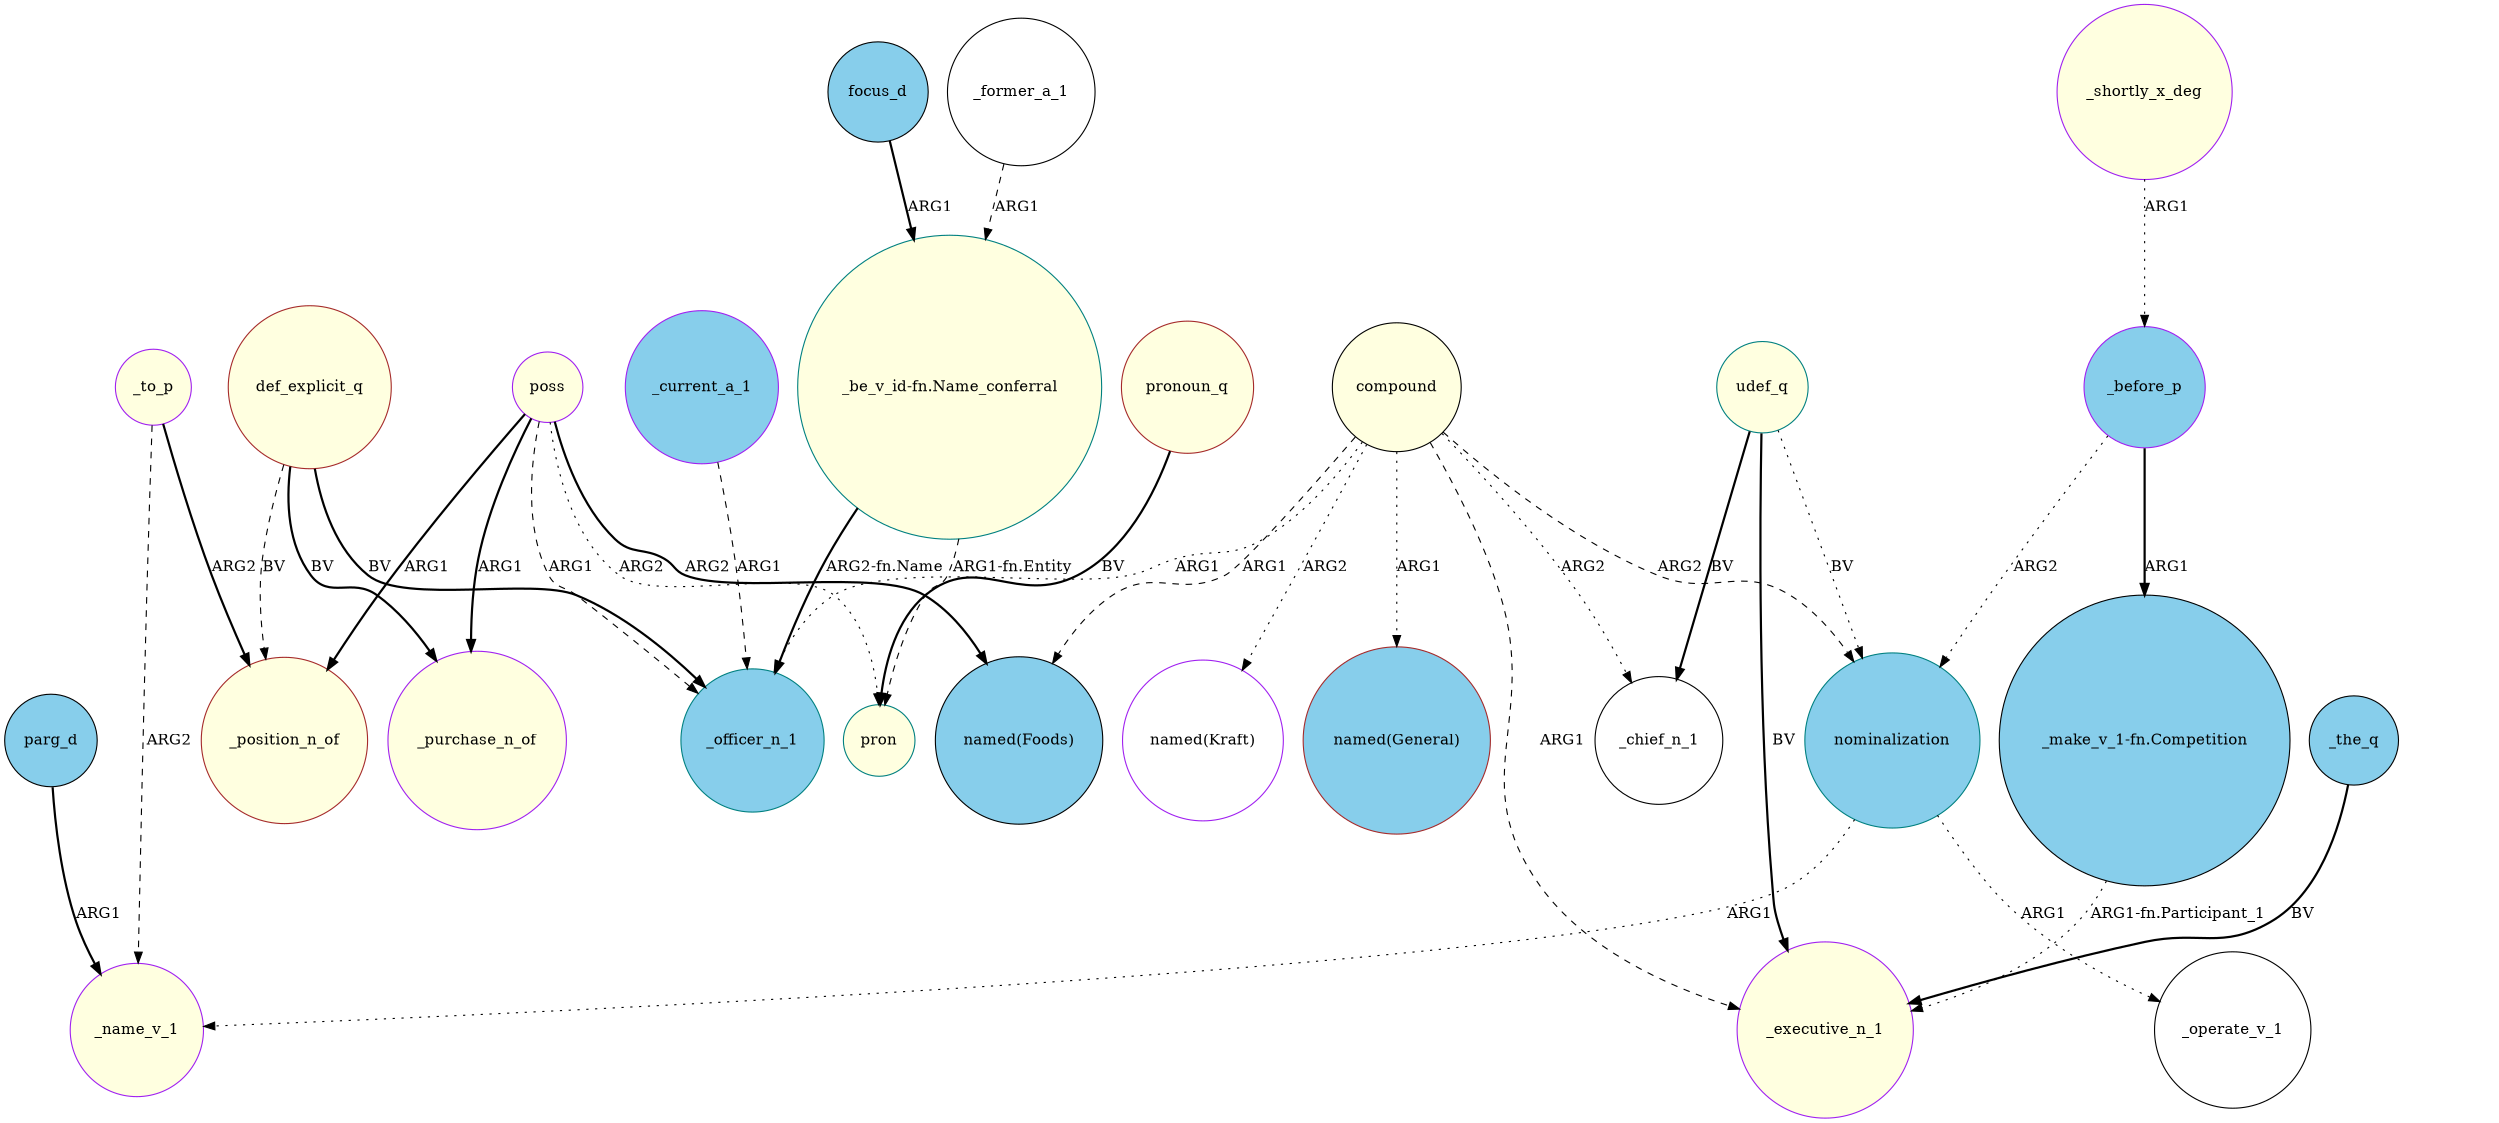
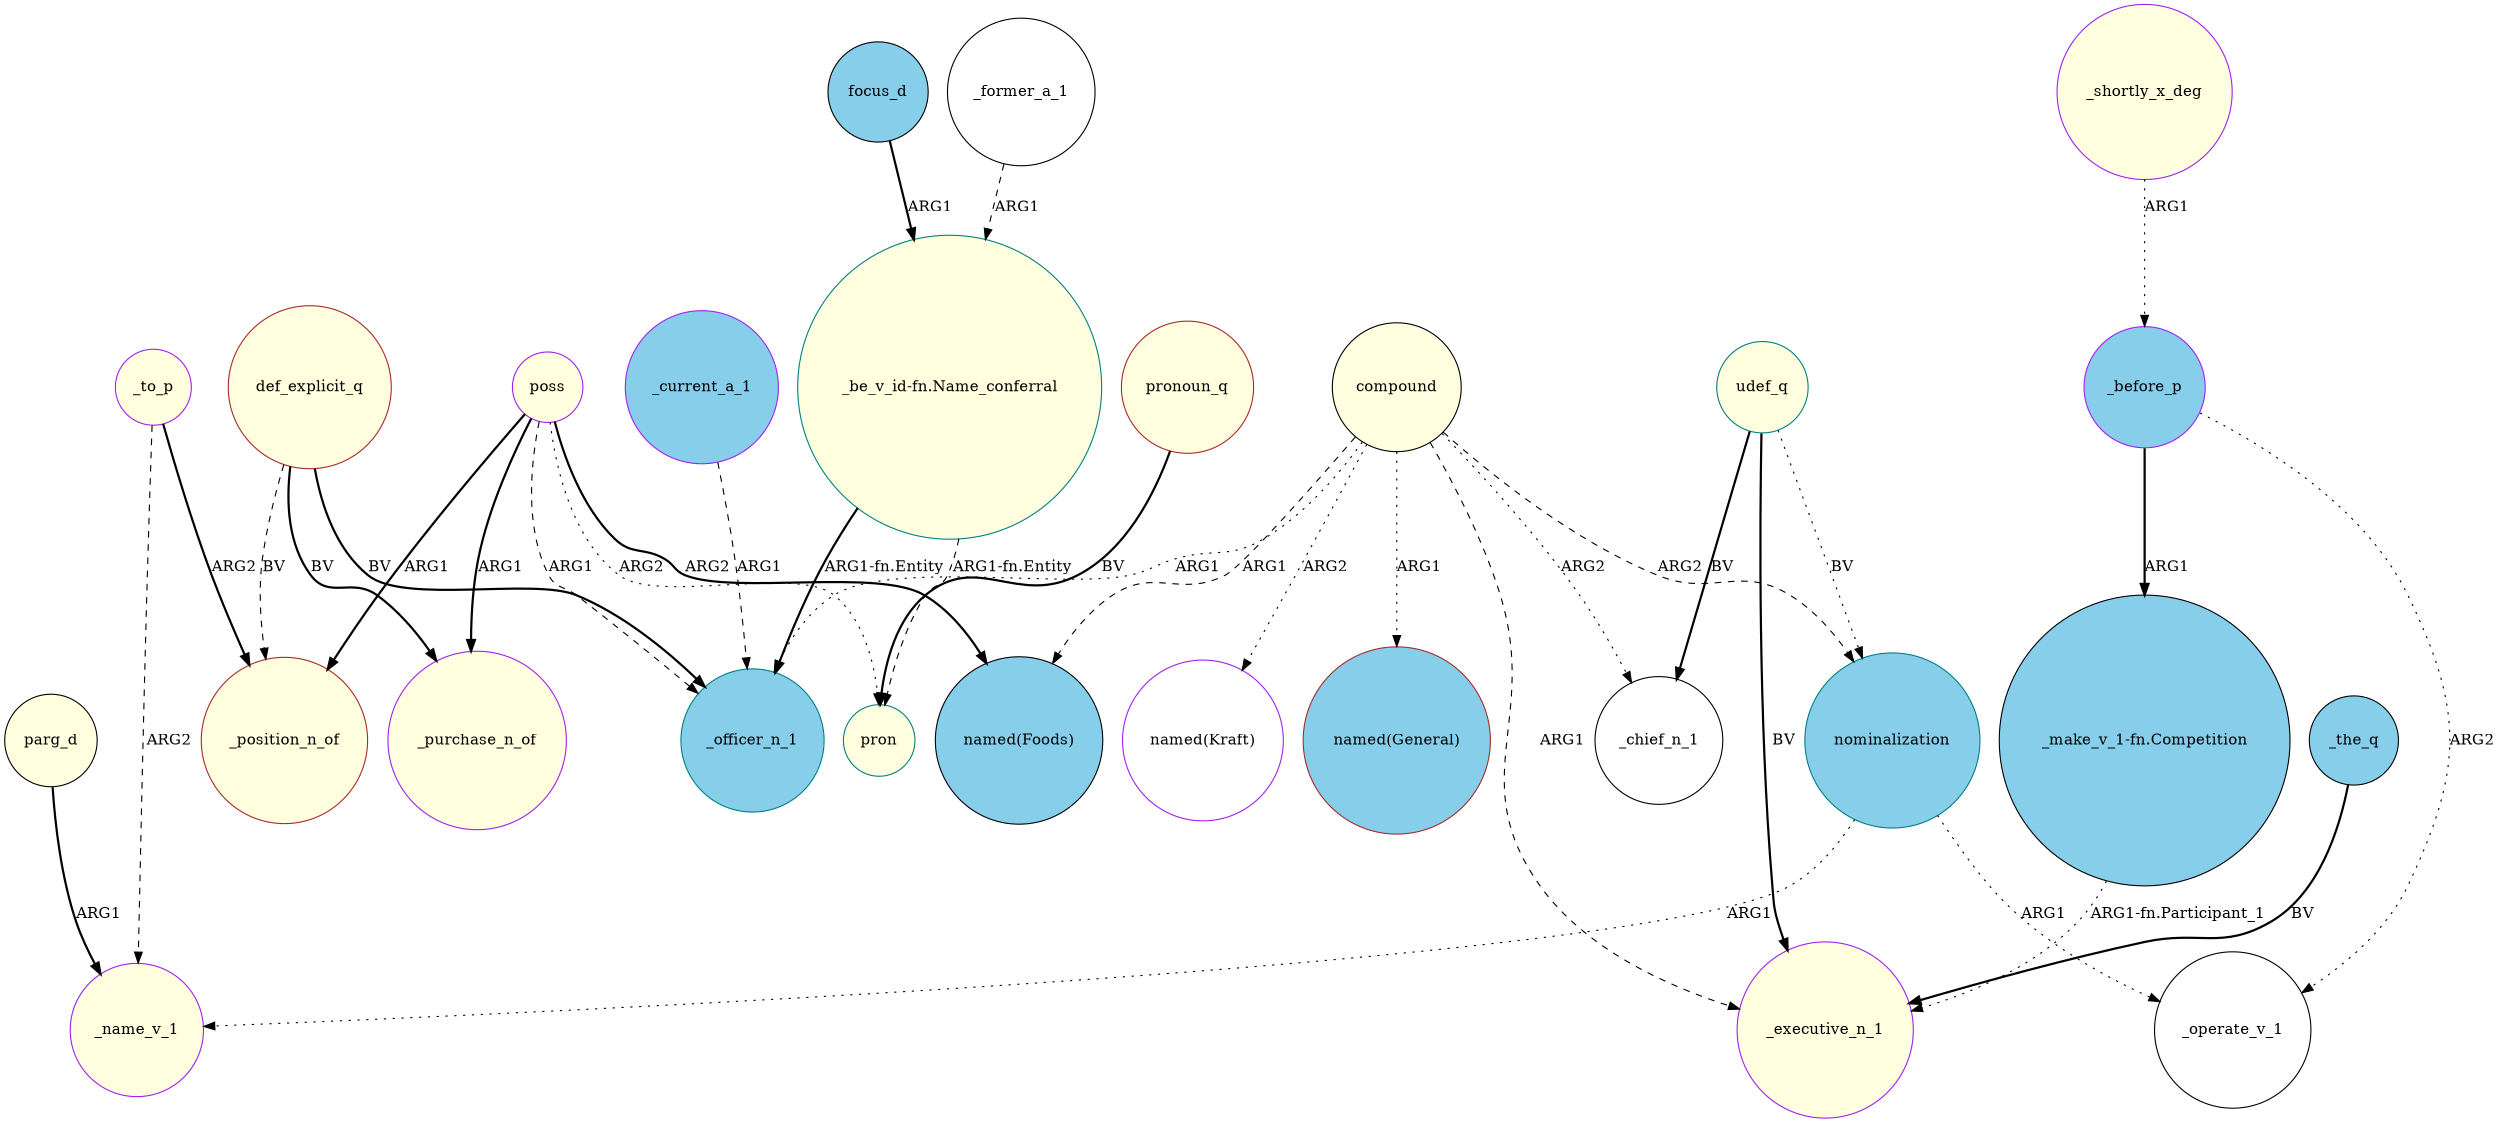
(2025, 546) -> (2439, 672)
(885, 567) -> (885, 567)
(51, 740) -> (51, 740)
